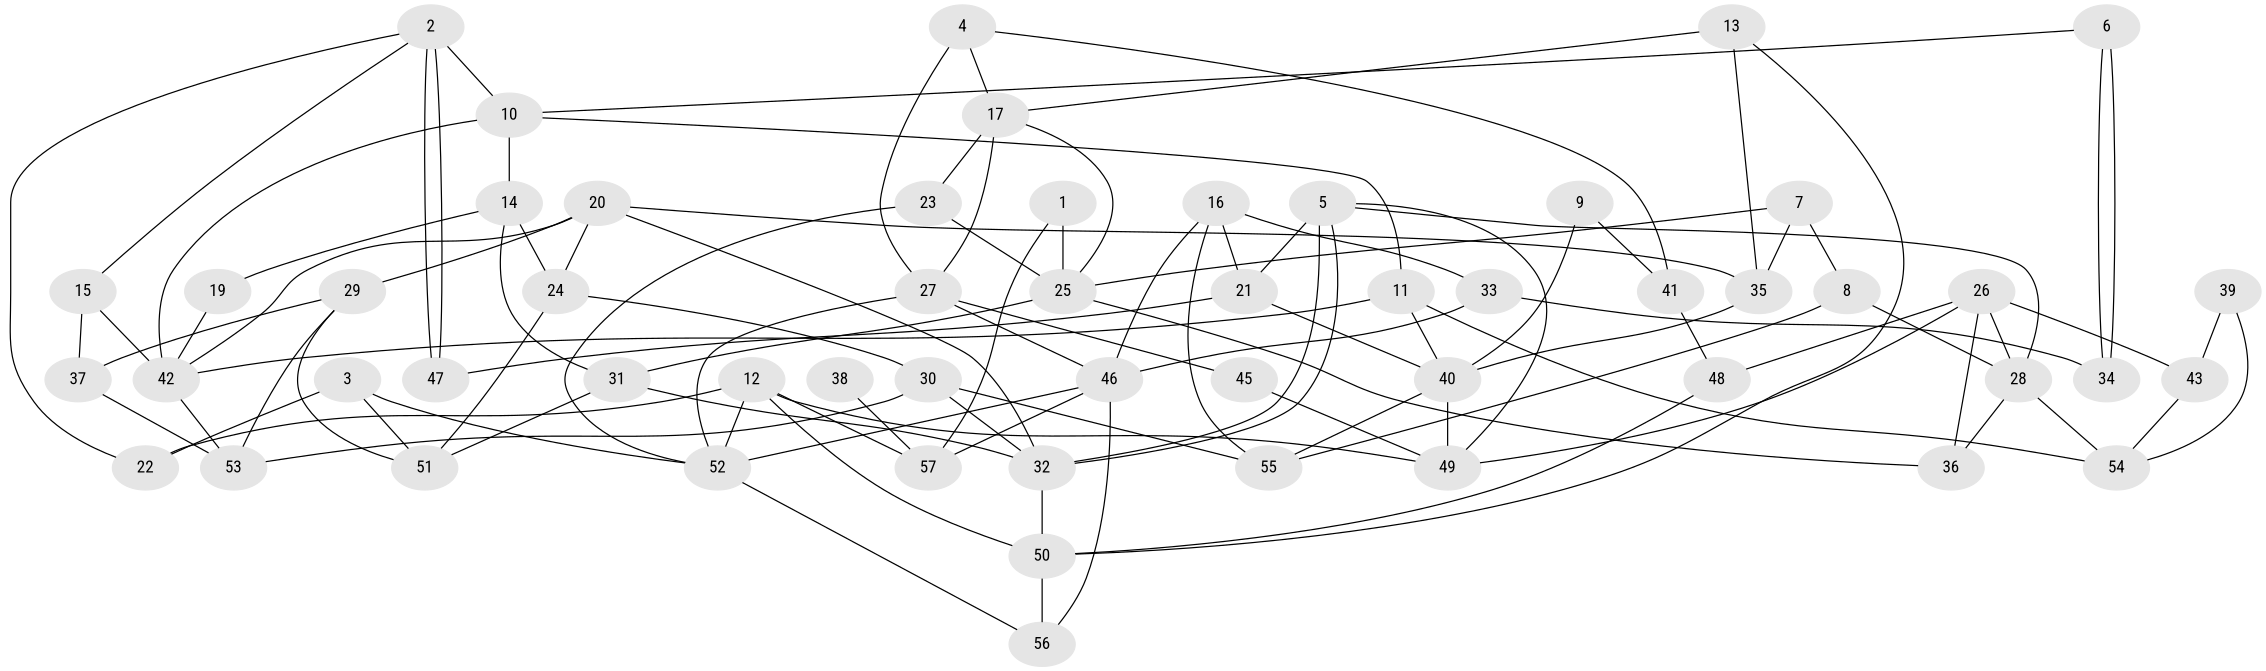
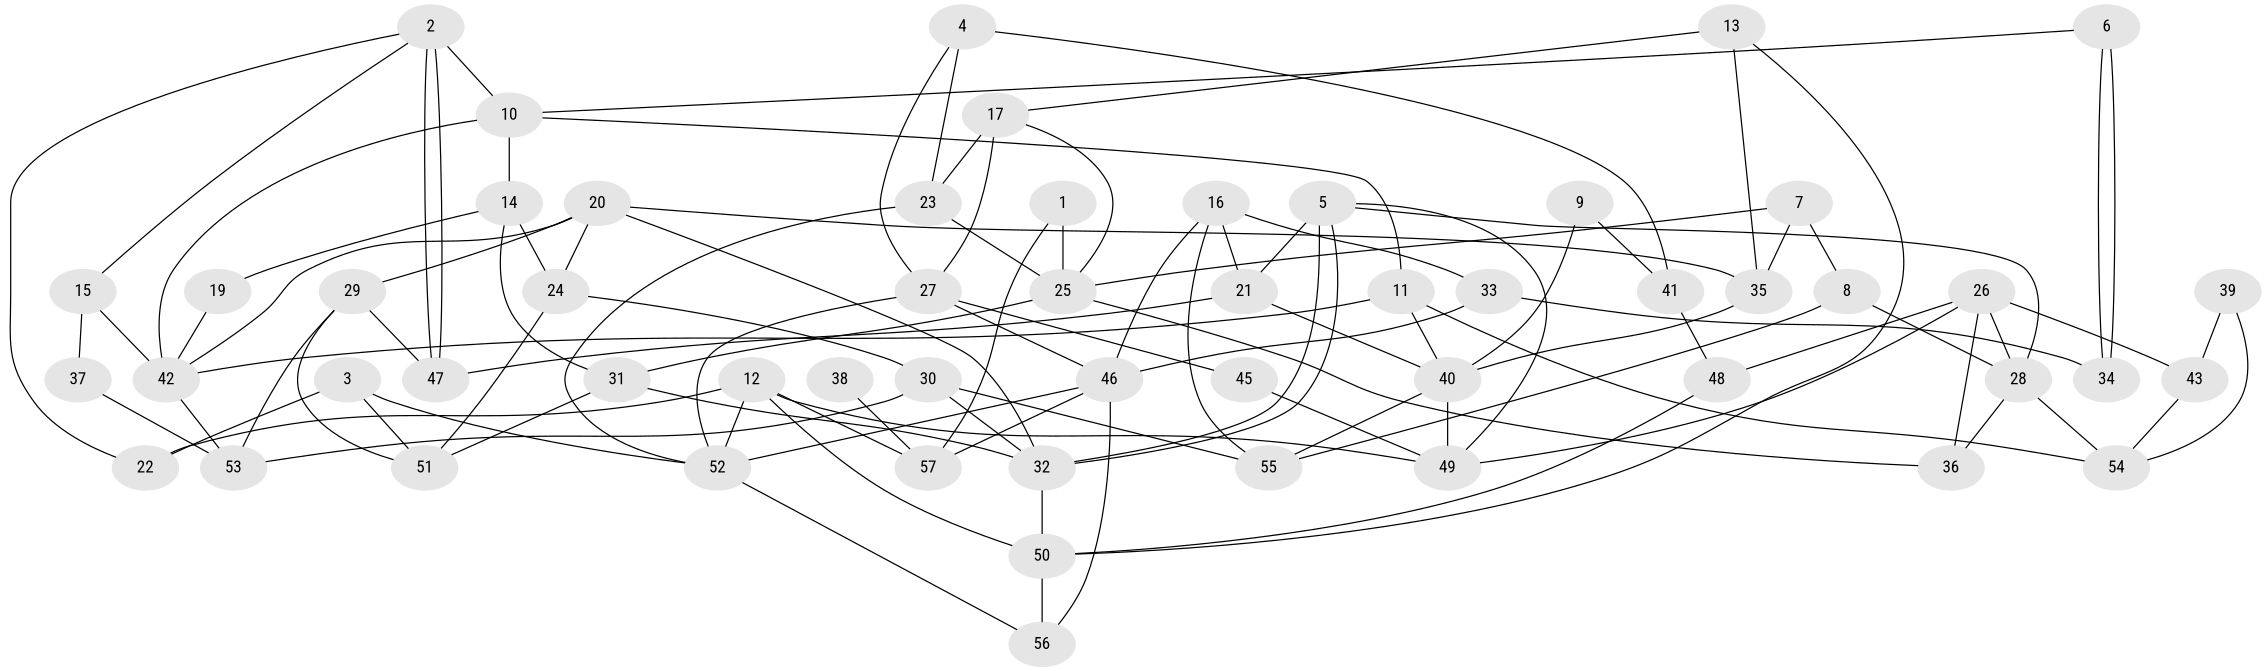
(979, 71) -> (945, 115)
(211, 329) -> (394, 336)
